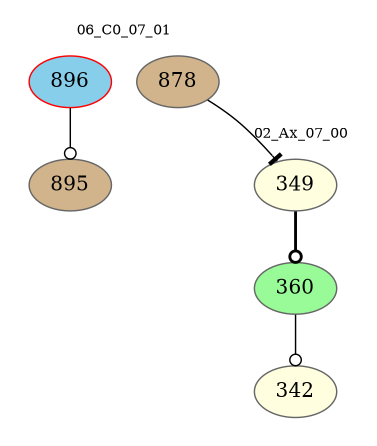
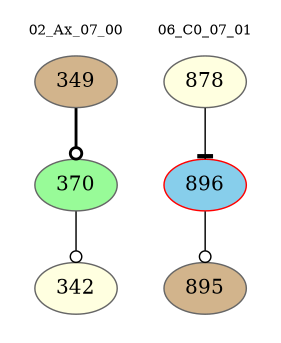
(178, 82) -> (205, 82)
(252, 134) -> (205, 130)
(296, 185) -> (76, 82)
(296, 288) -> (76, 185)
